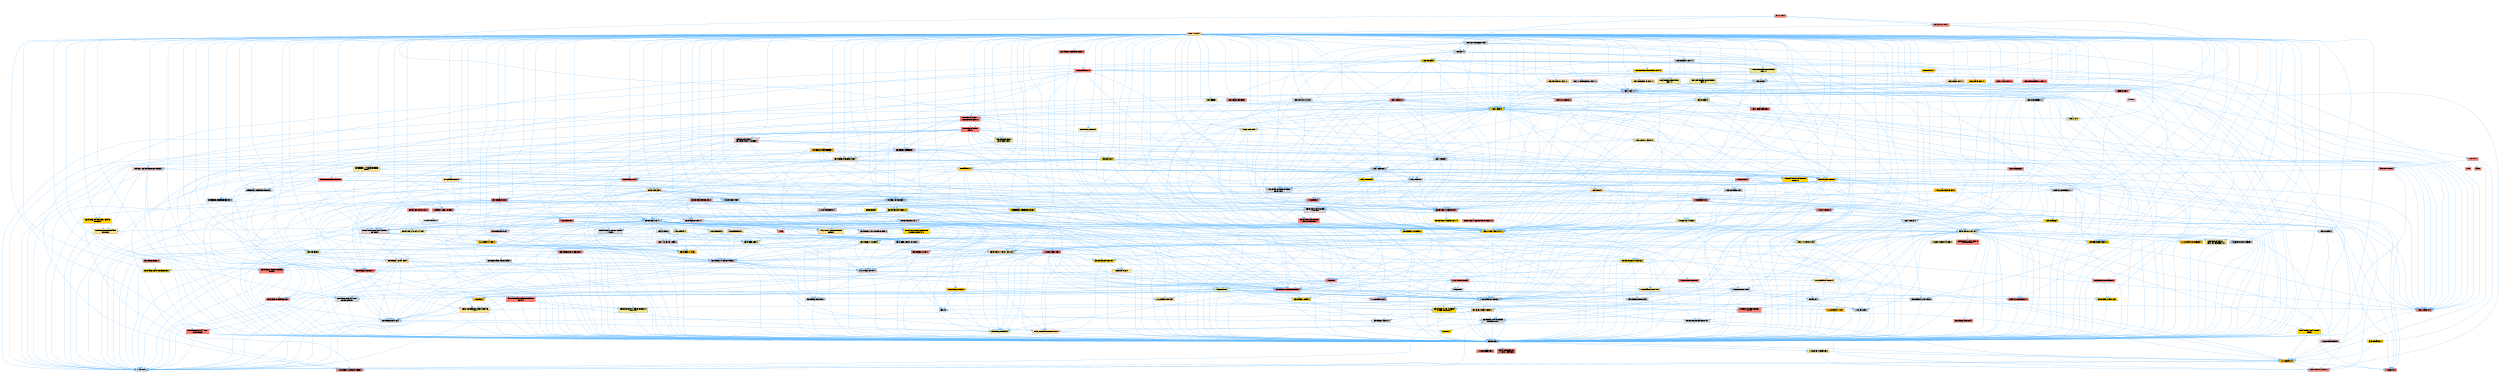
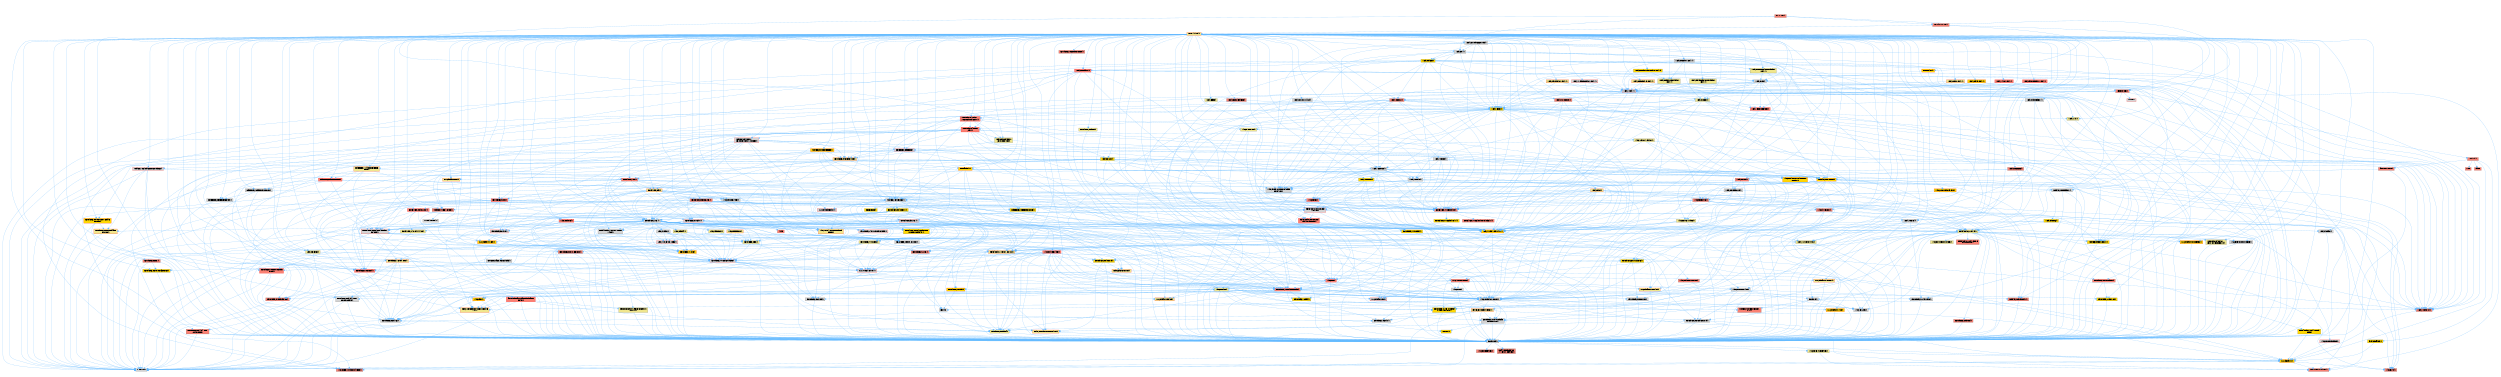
(1122, 271) -> (1122, 271)
